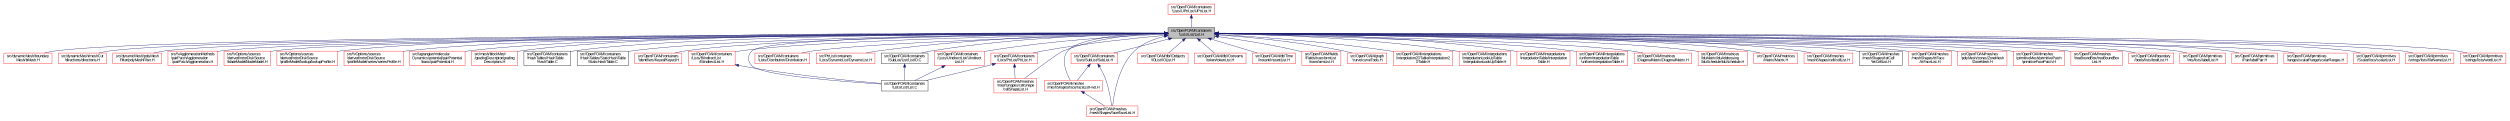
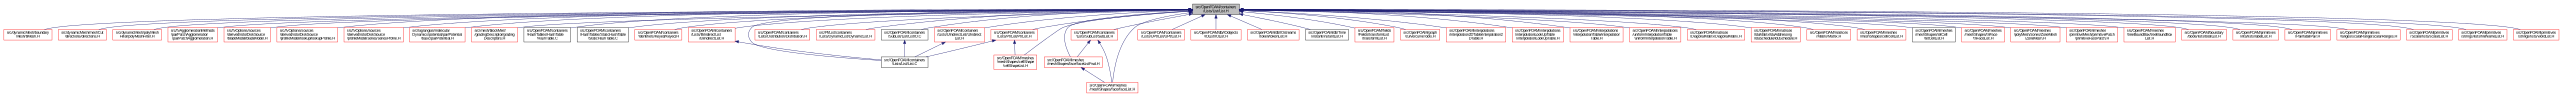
(1191, 23) -> (1187, 23)
(1274, 58) -> (1327, 35)
